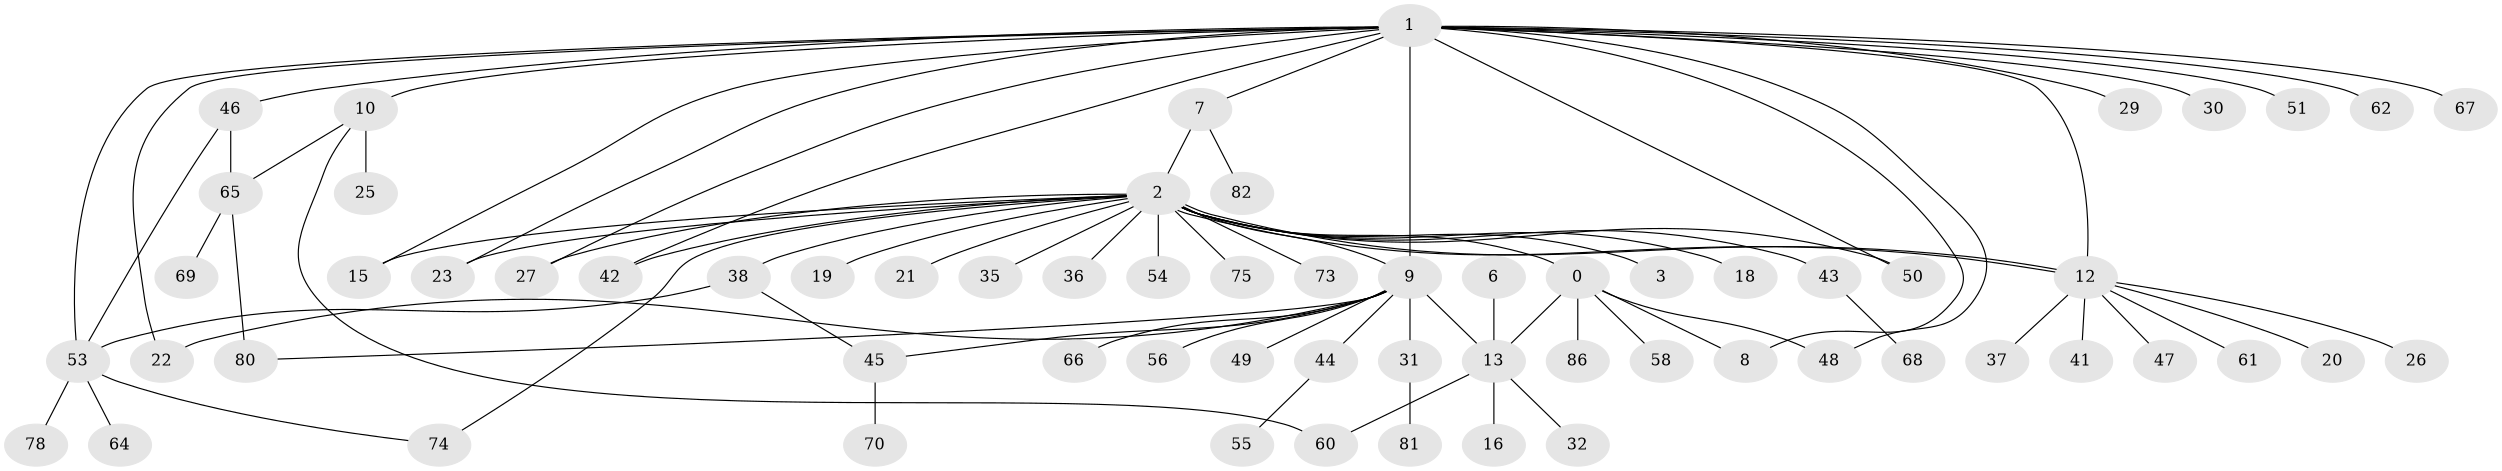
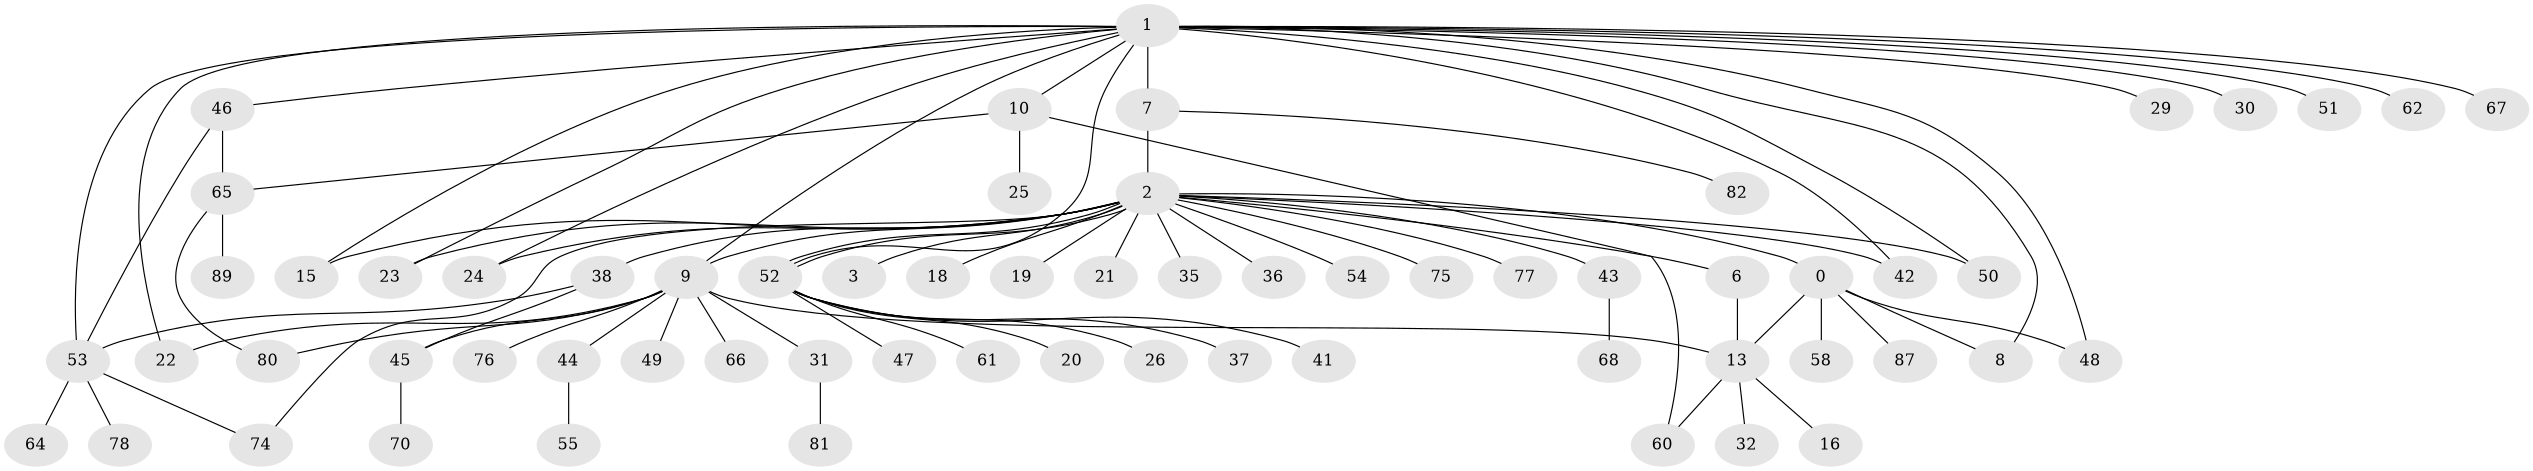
none -> (1524, 237)
(186, 277) -> (223, 277)
(527, 277) -> (474, 277)
(1326, 277) -> (1525, 277)
(2086, 277) -> (770, 277)
(1158, 361) -> (485, 361)
(1578, 361) -> (1905, 361)
